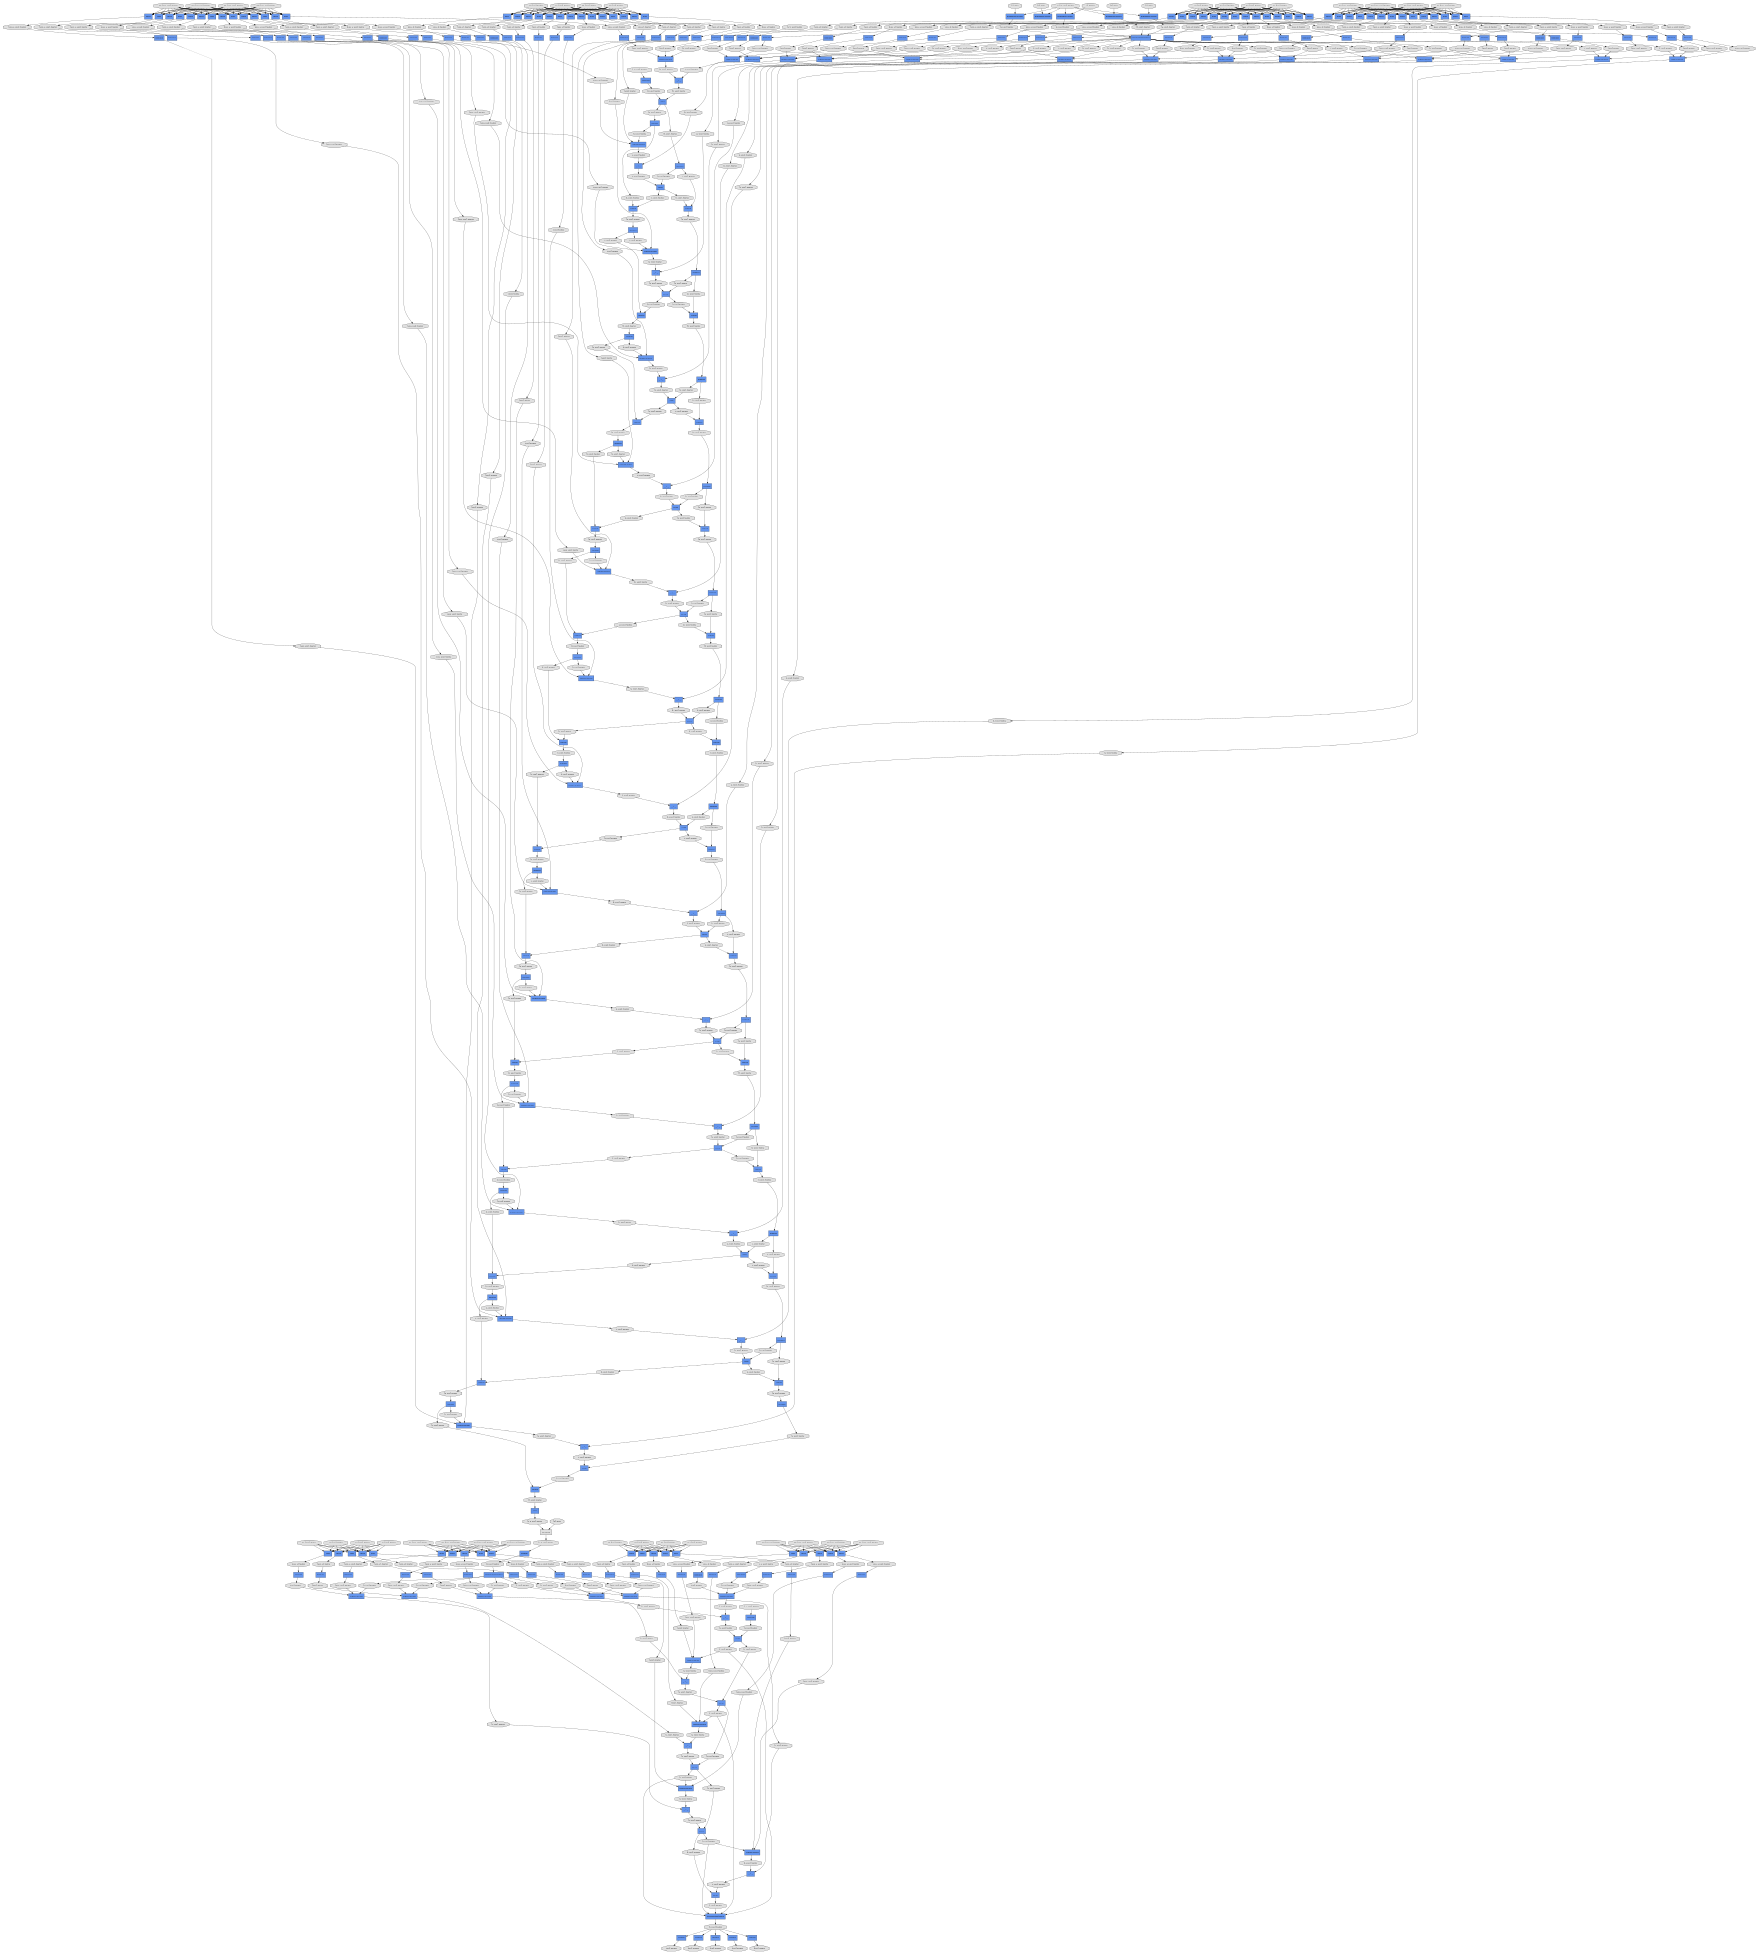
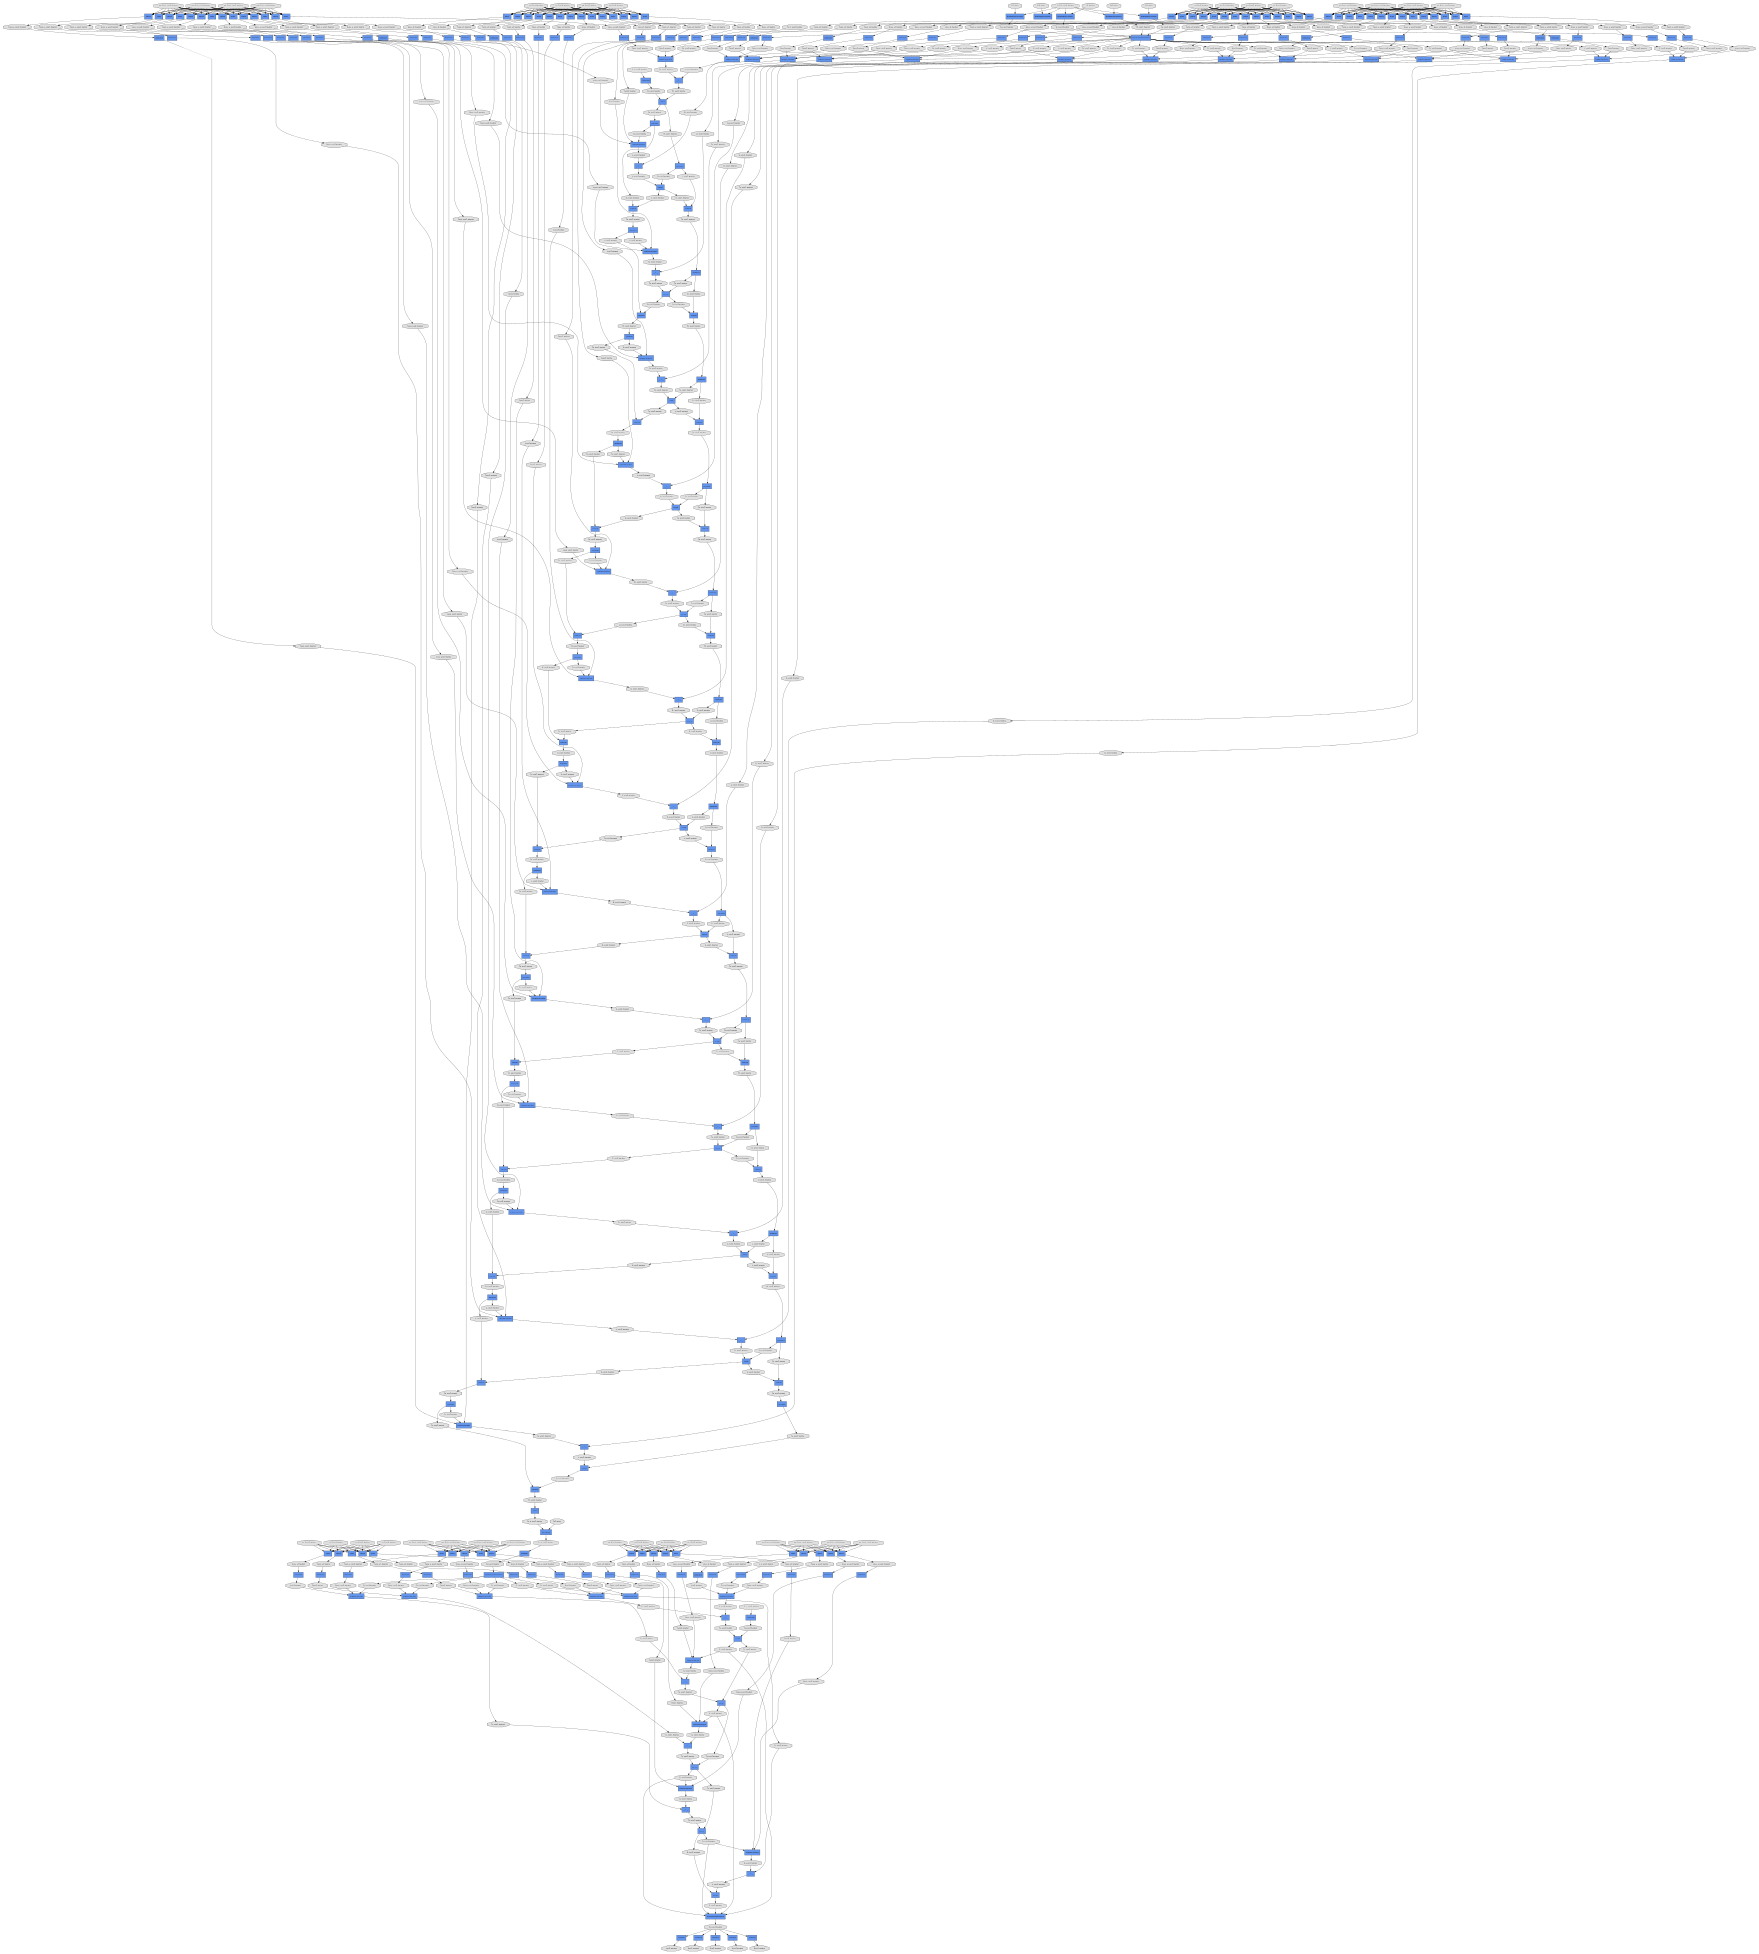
(546, 1532) -> (546, 1532)
